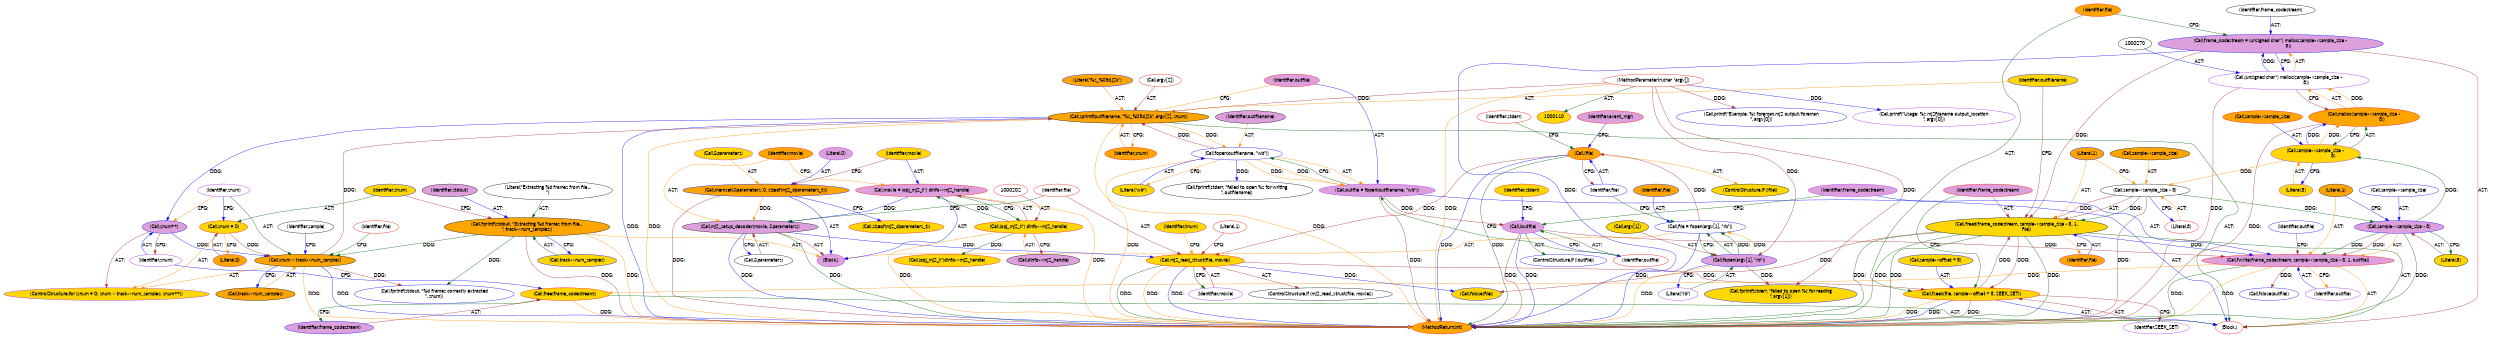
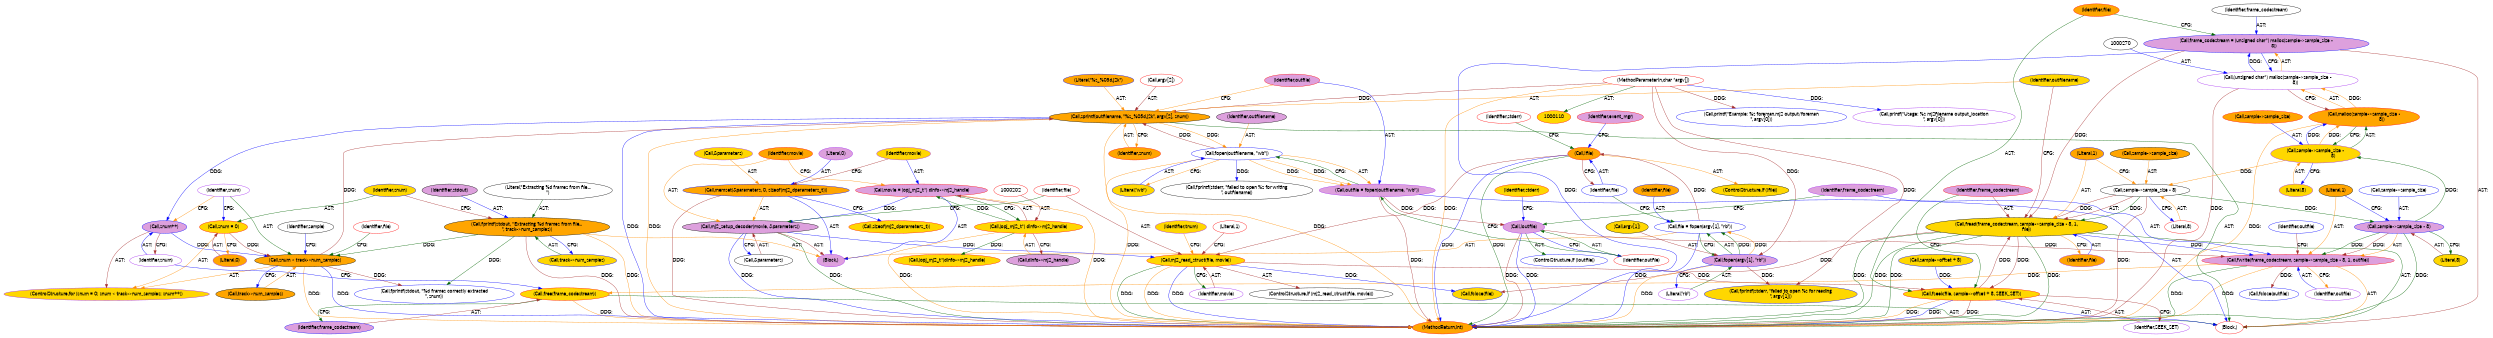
(766, 209) -> (765, 209)
(1946, 276) -> (1946, 276)
(2139, 310) -> (2139, 310)
